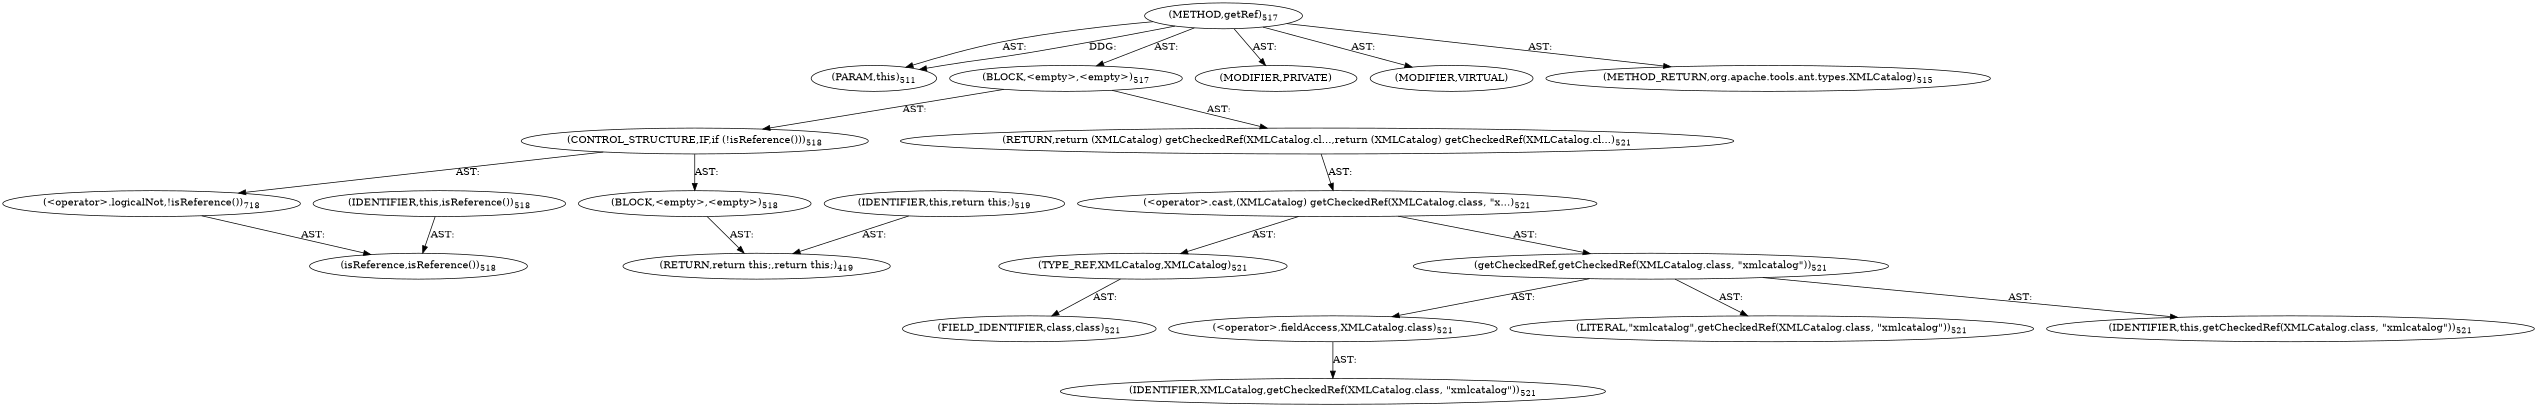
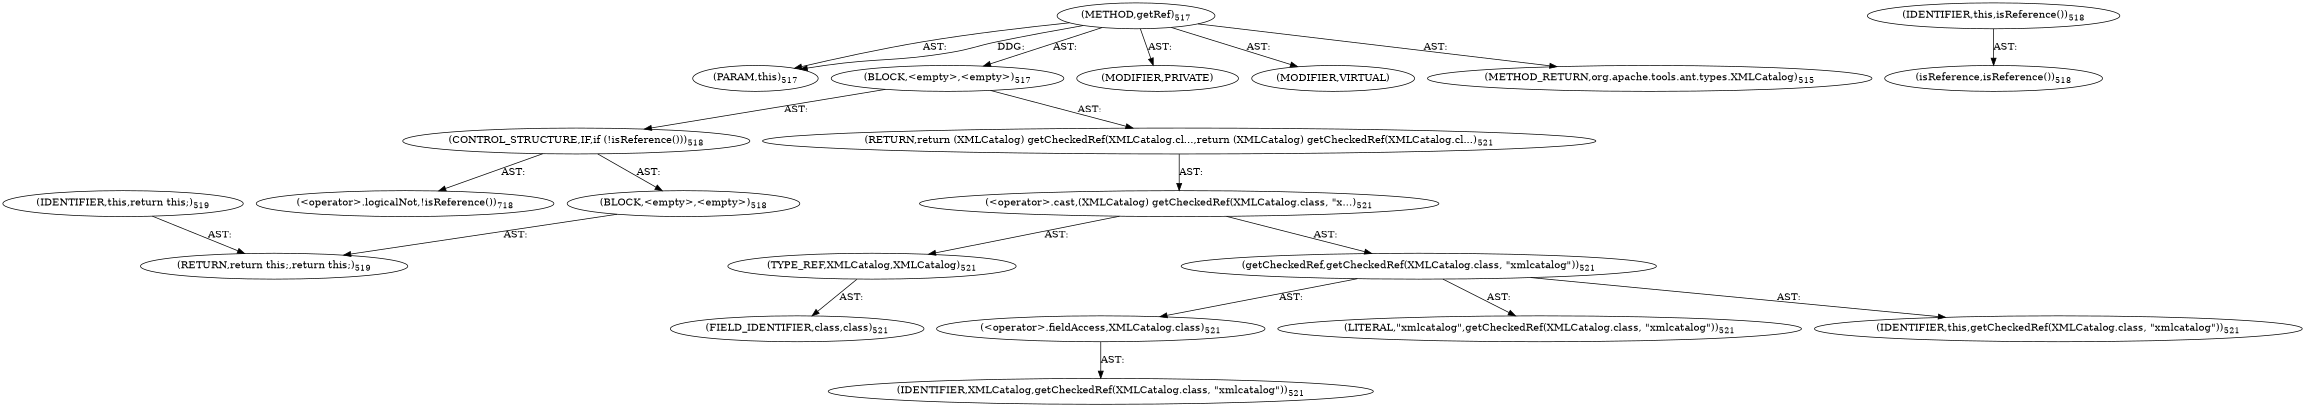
(908, 77) -> (790, 77)
(283, 234) -> none
(845, 265) -> (363, 265)
